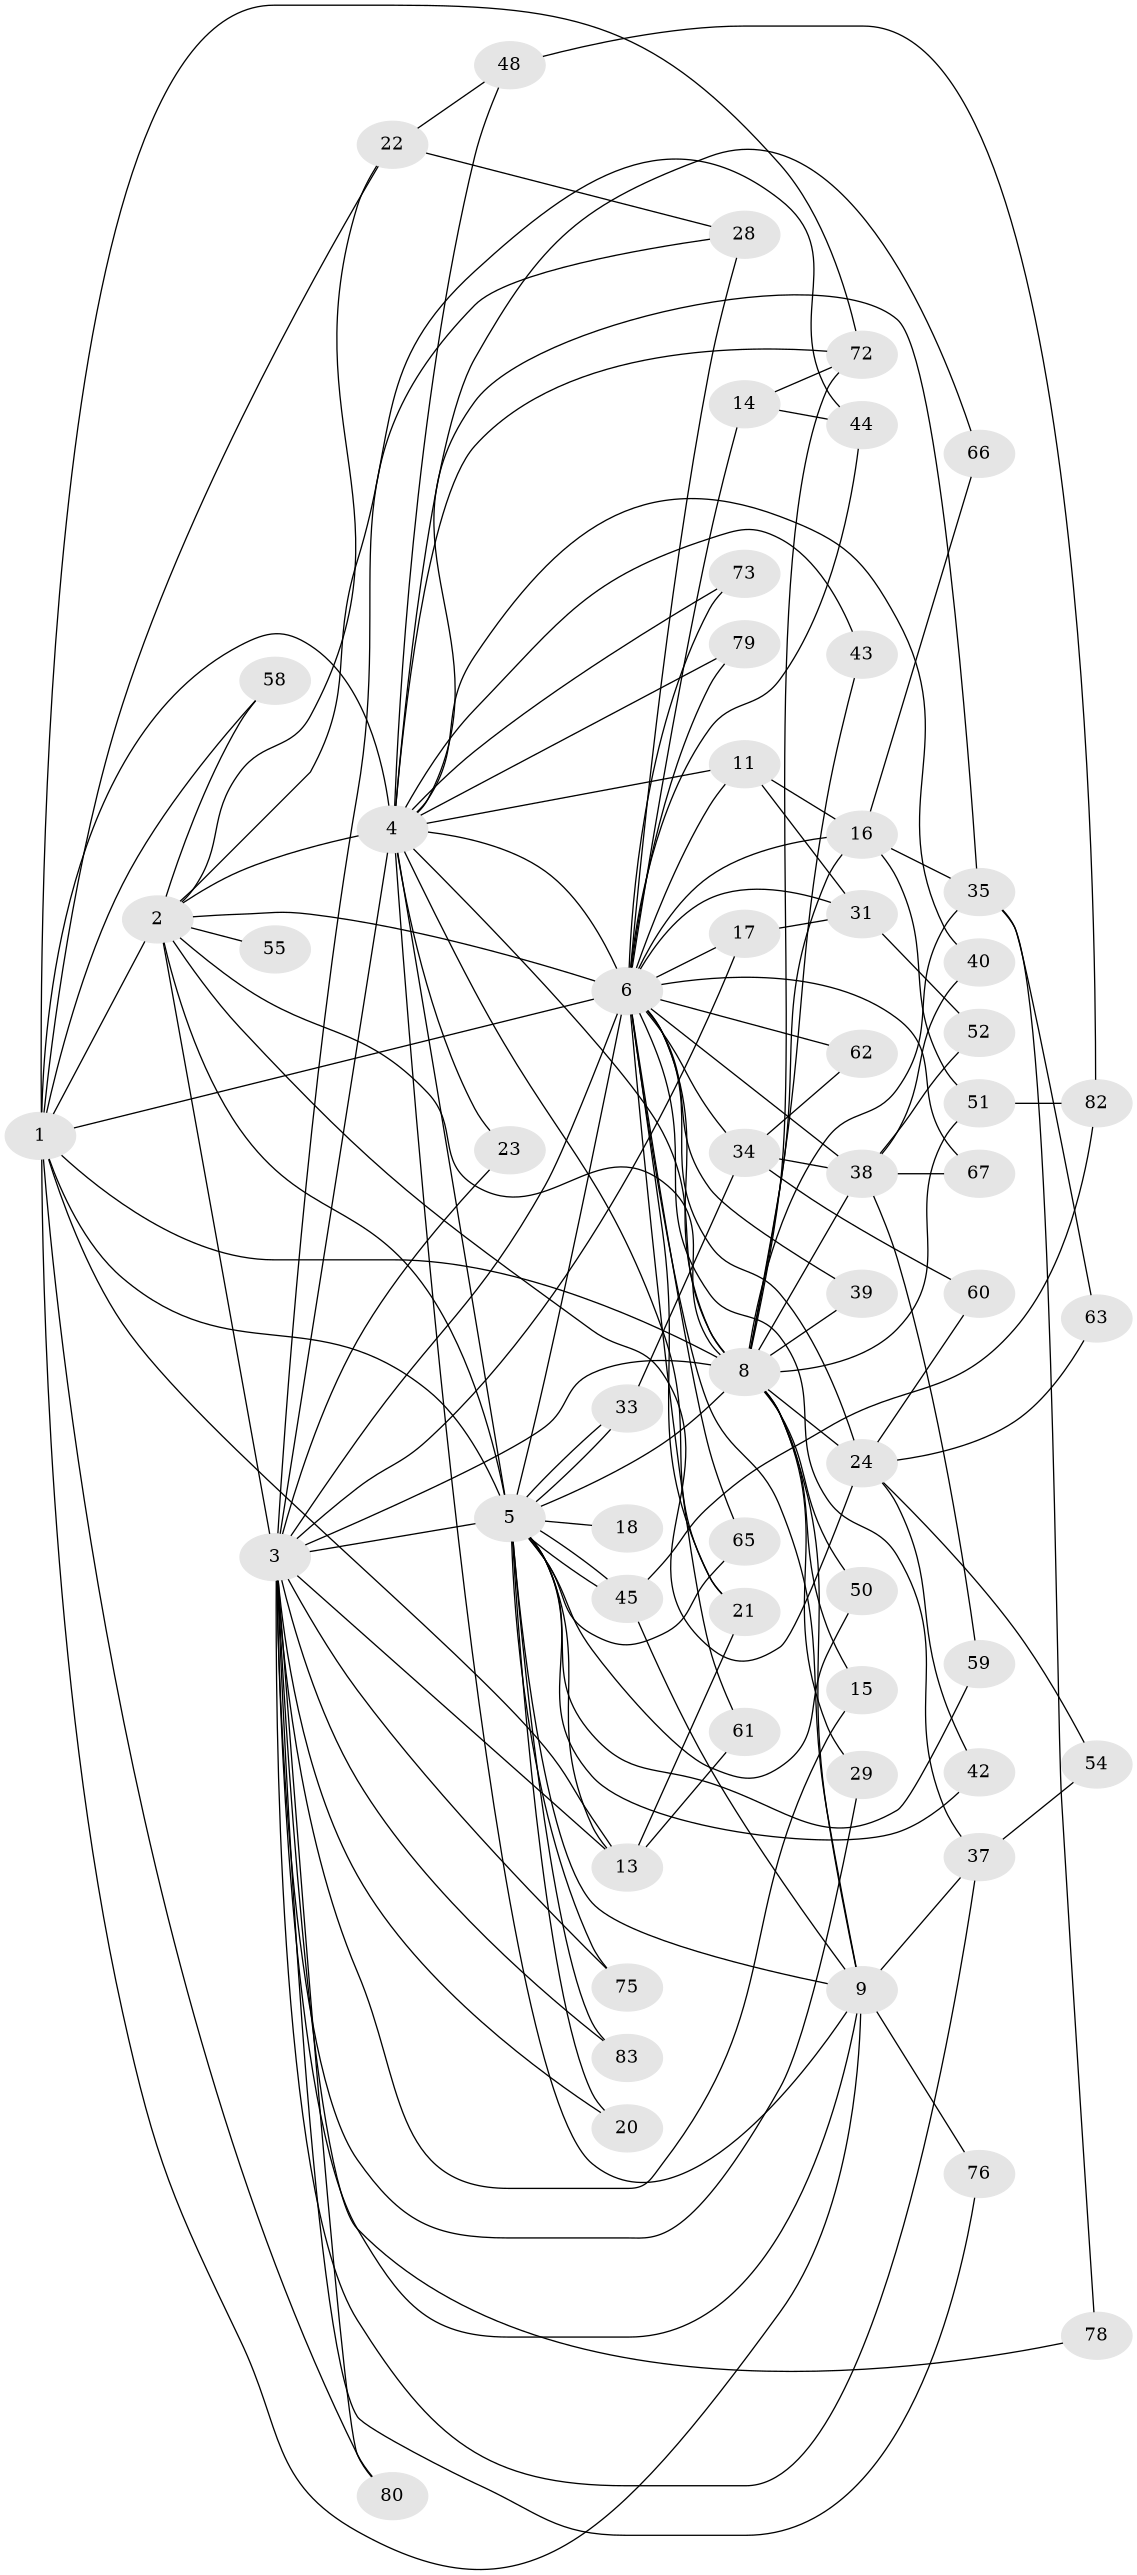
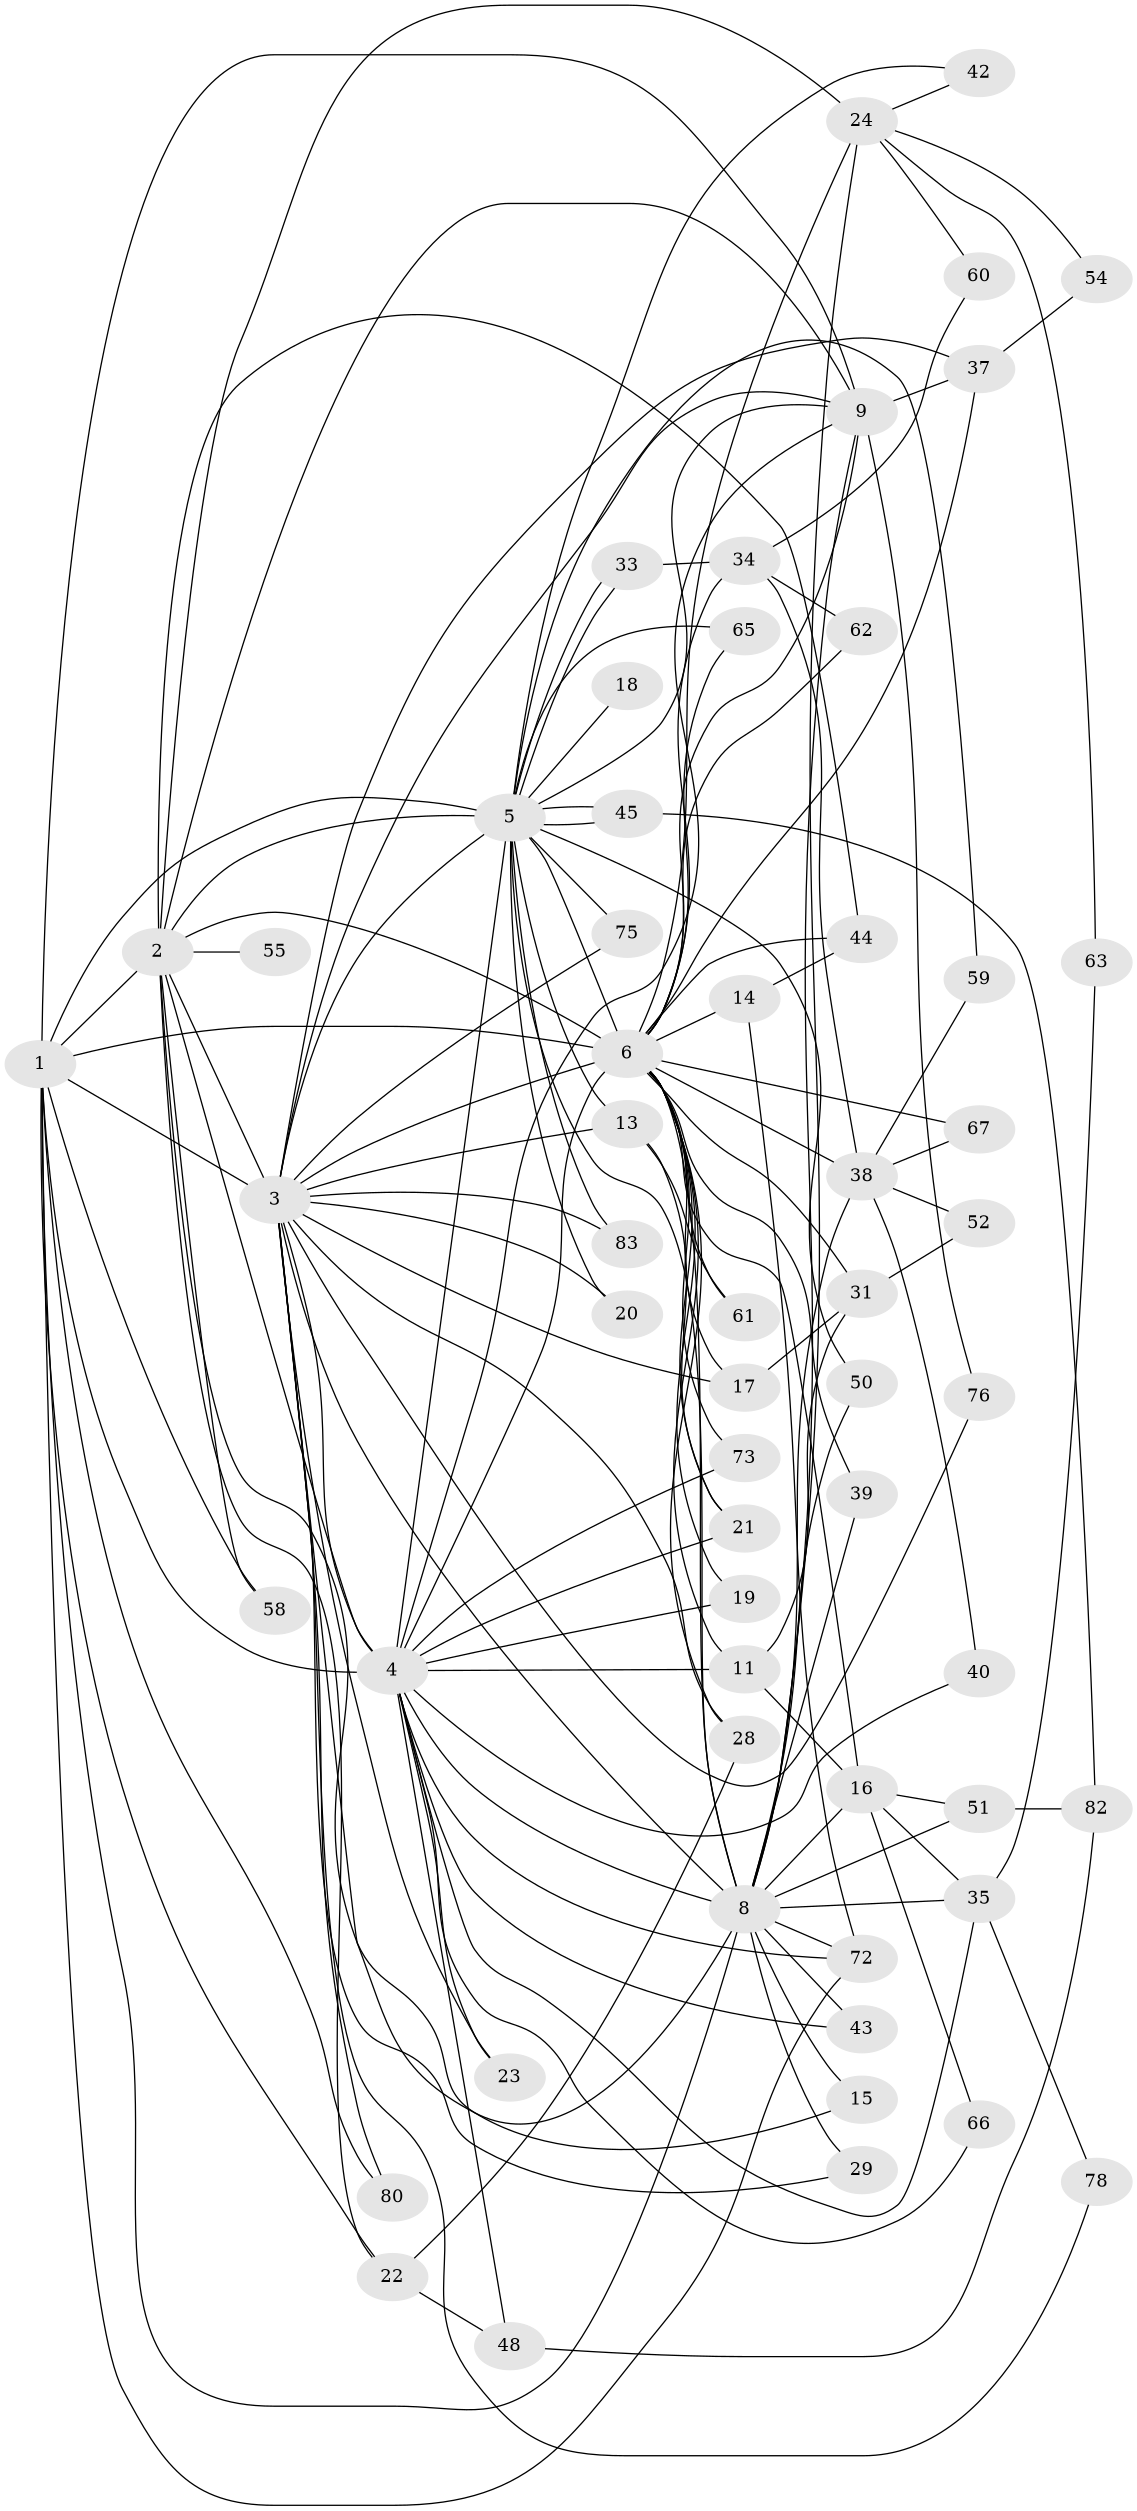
(745, 644) -> (745, 1599)
(357, 1563) -> (158, 1132)
(730, 1802) -> (368, 340)
